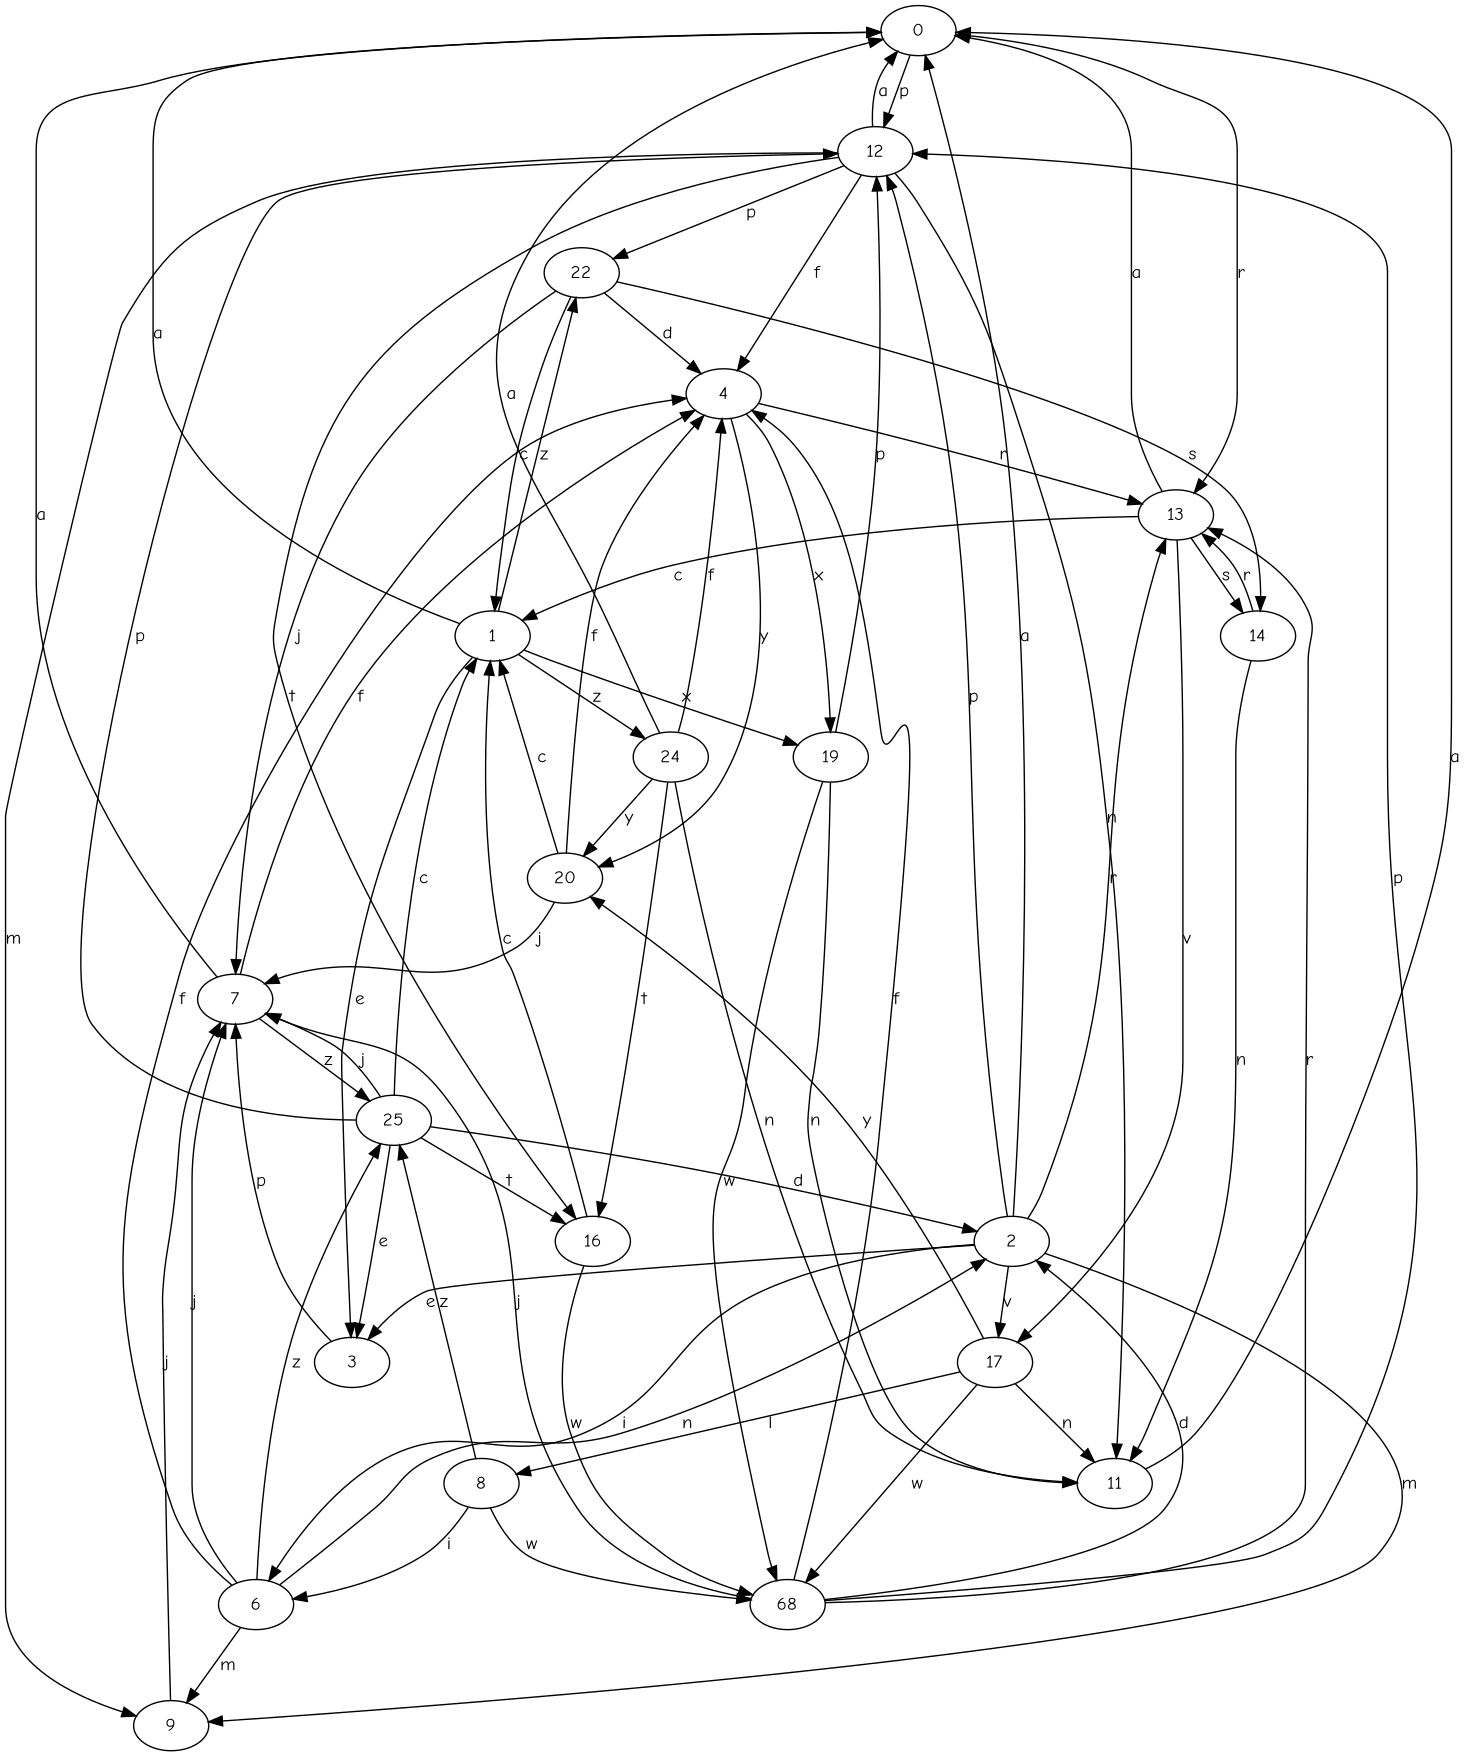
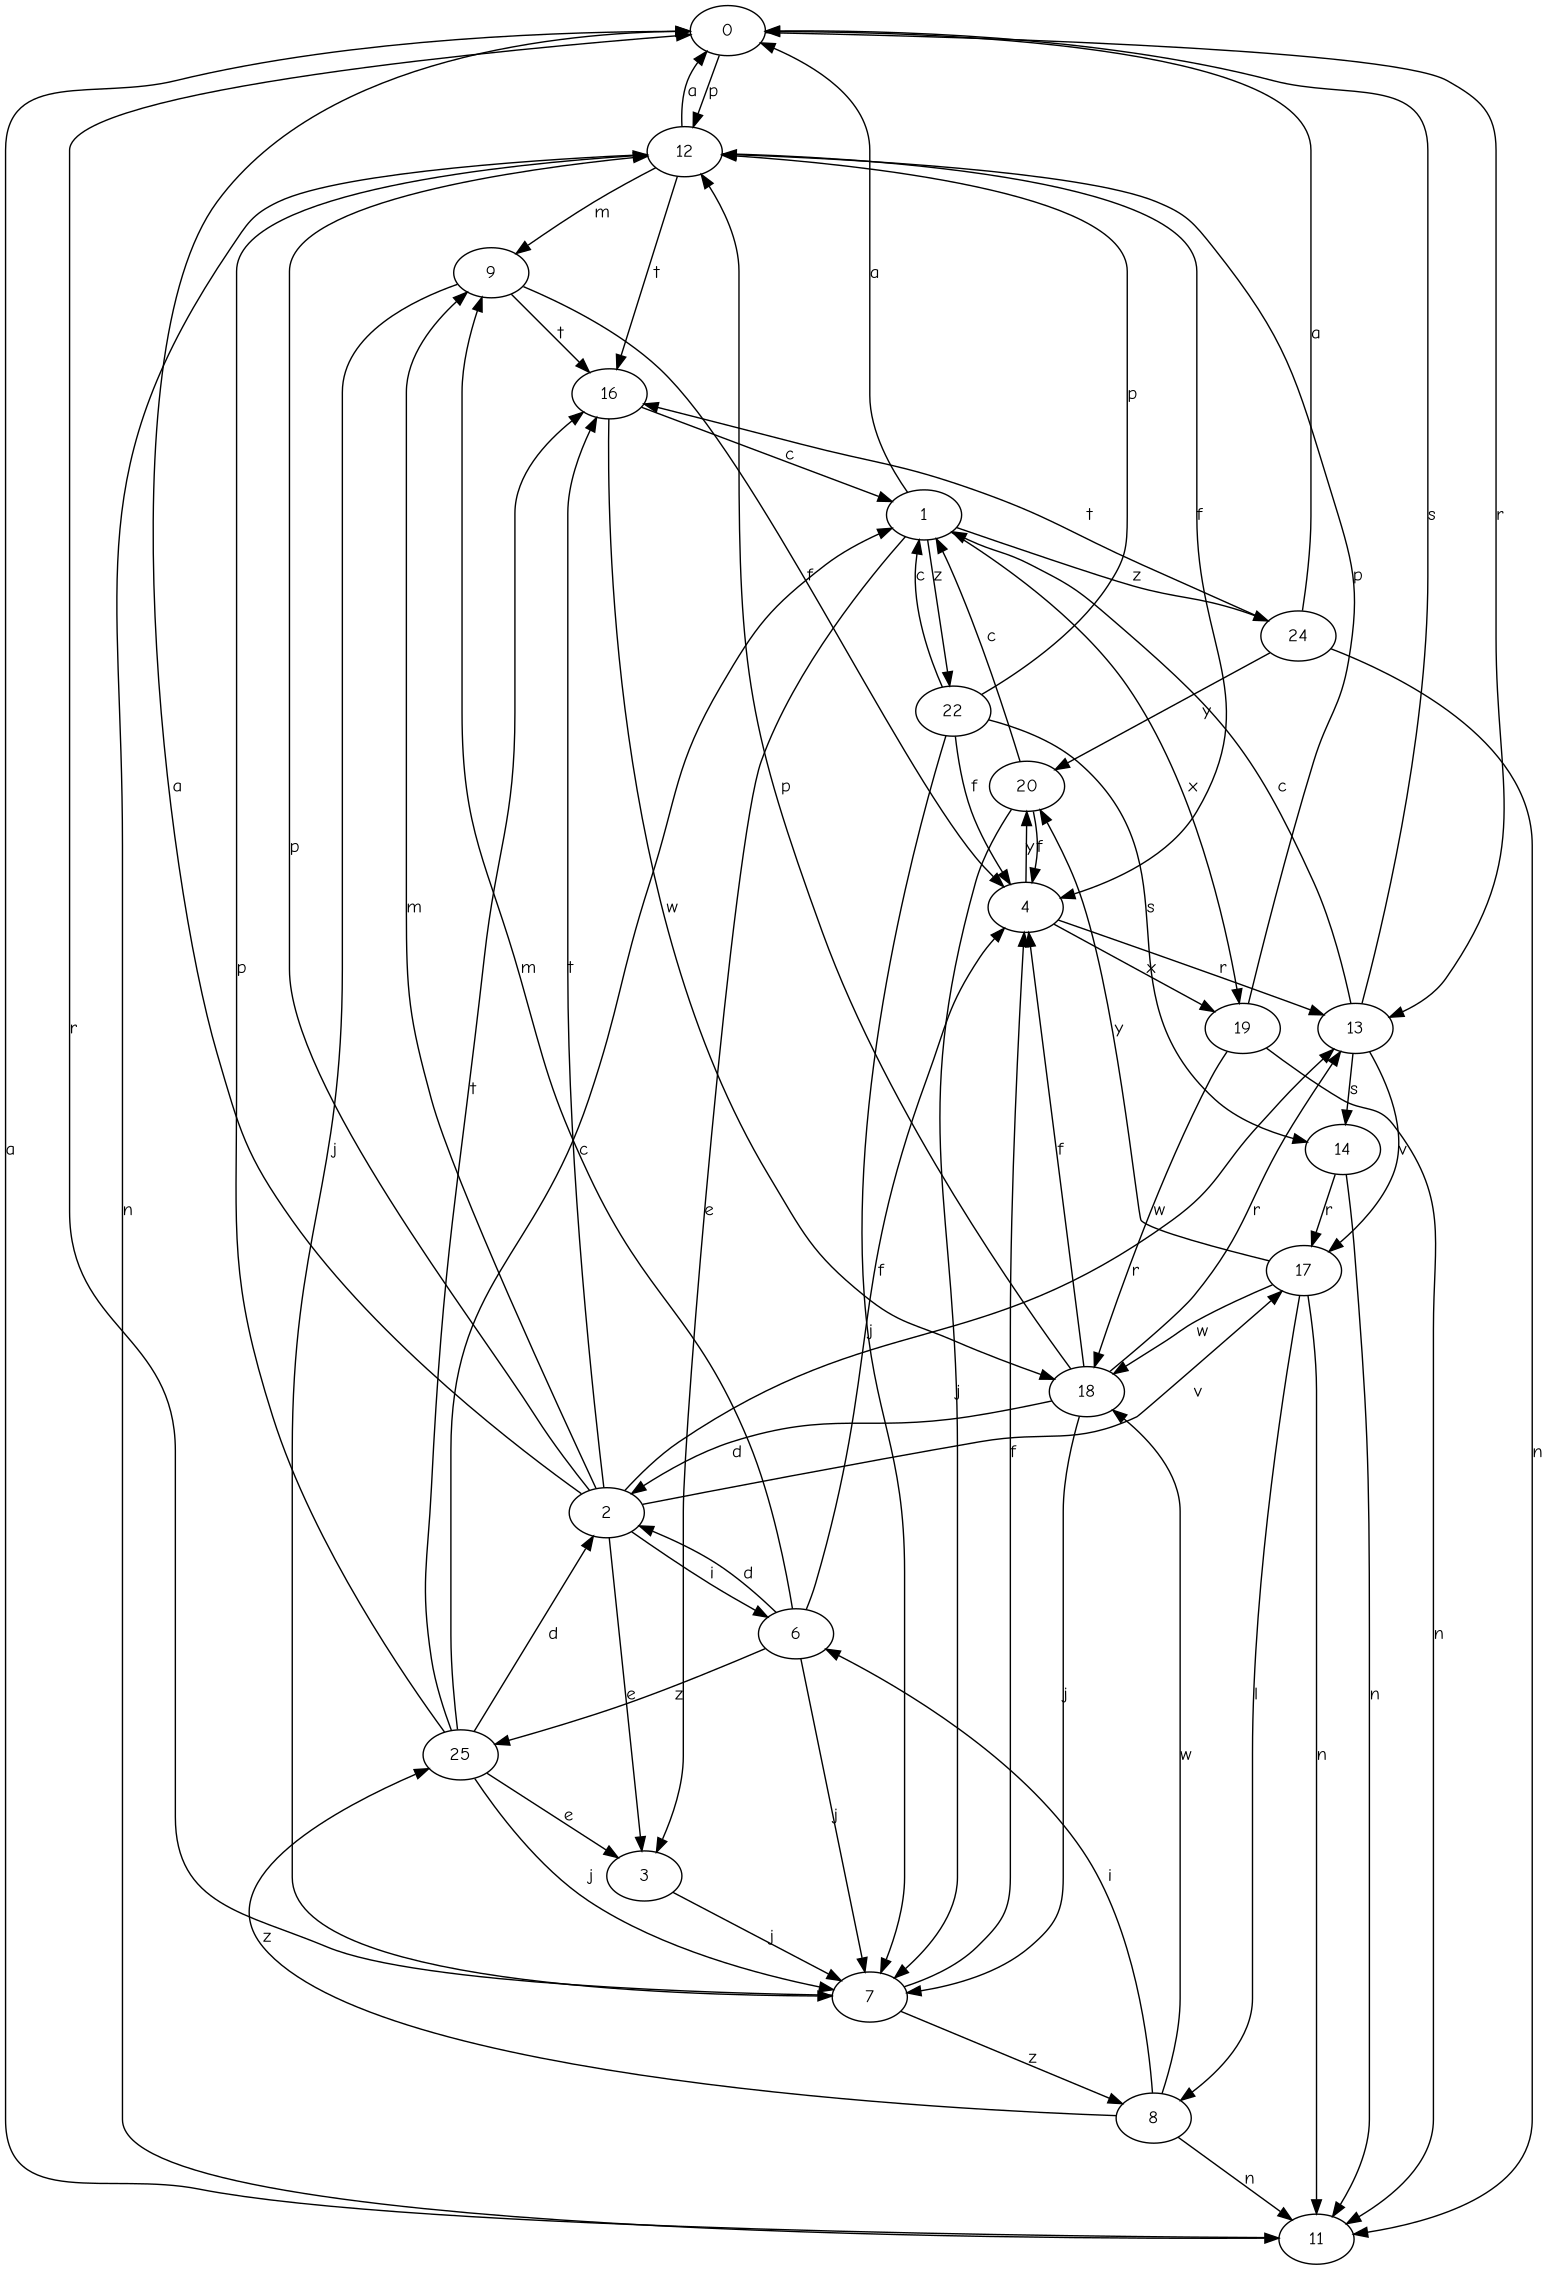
(735, 209) -> (1127, 302)
(1137, 273) -> (1433, 515)
none -> (545, 328)
(668, 333) -> (974, 786)
(42, 515) -> (74, 1028)
(1238, 573) -> (1326, 1203)
(705, 583) -> (789, 552)
none -> (568, 958)
(309, 1055) -> (1005, 2055)
(262, 1181) -> (772, 1937)
(687, 1423) -> (749, 1573)
(788, 1605) -> (1087, 1392)
none -> (1229, 2174)
